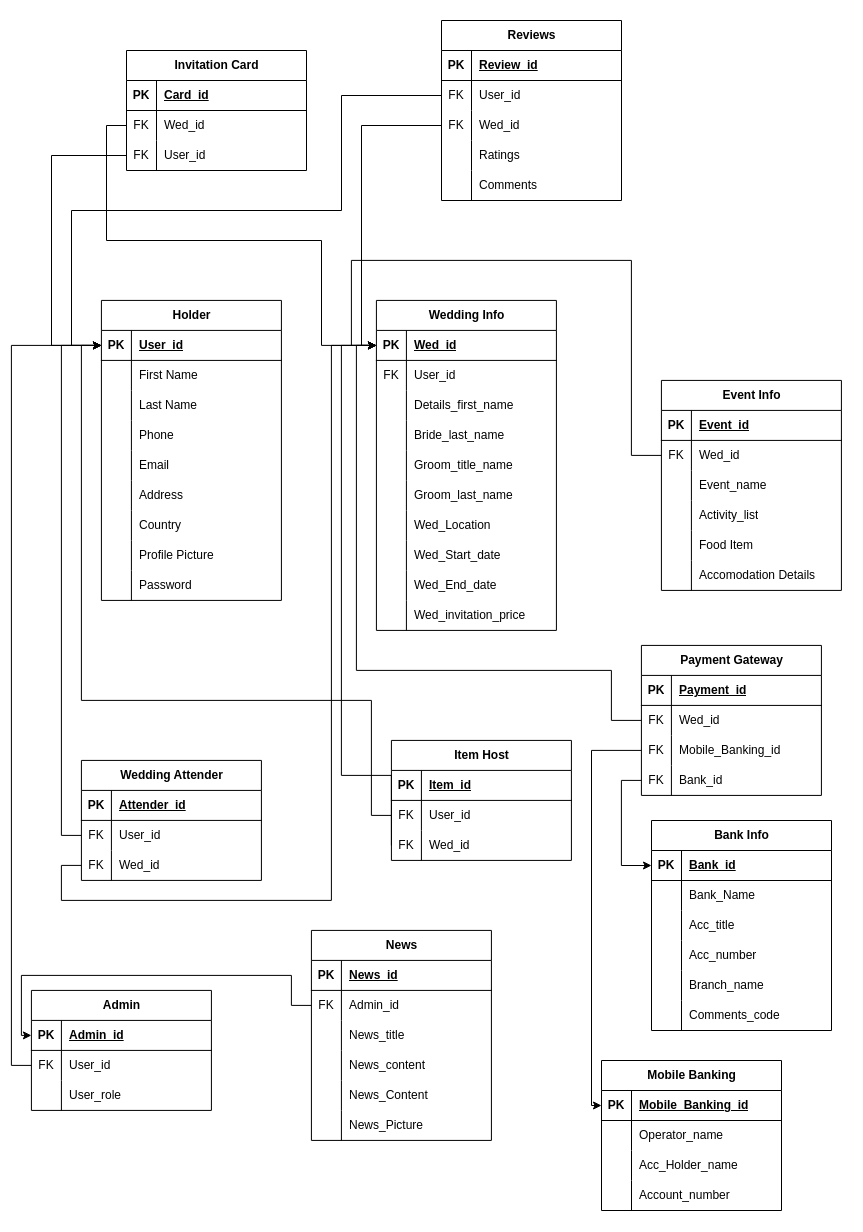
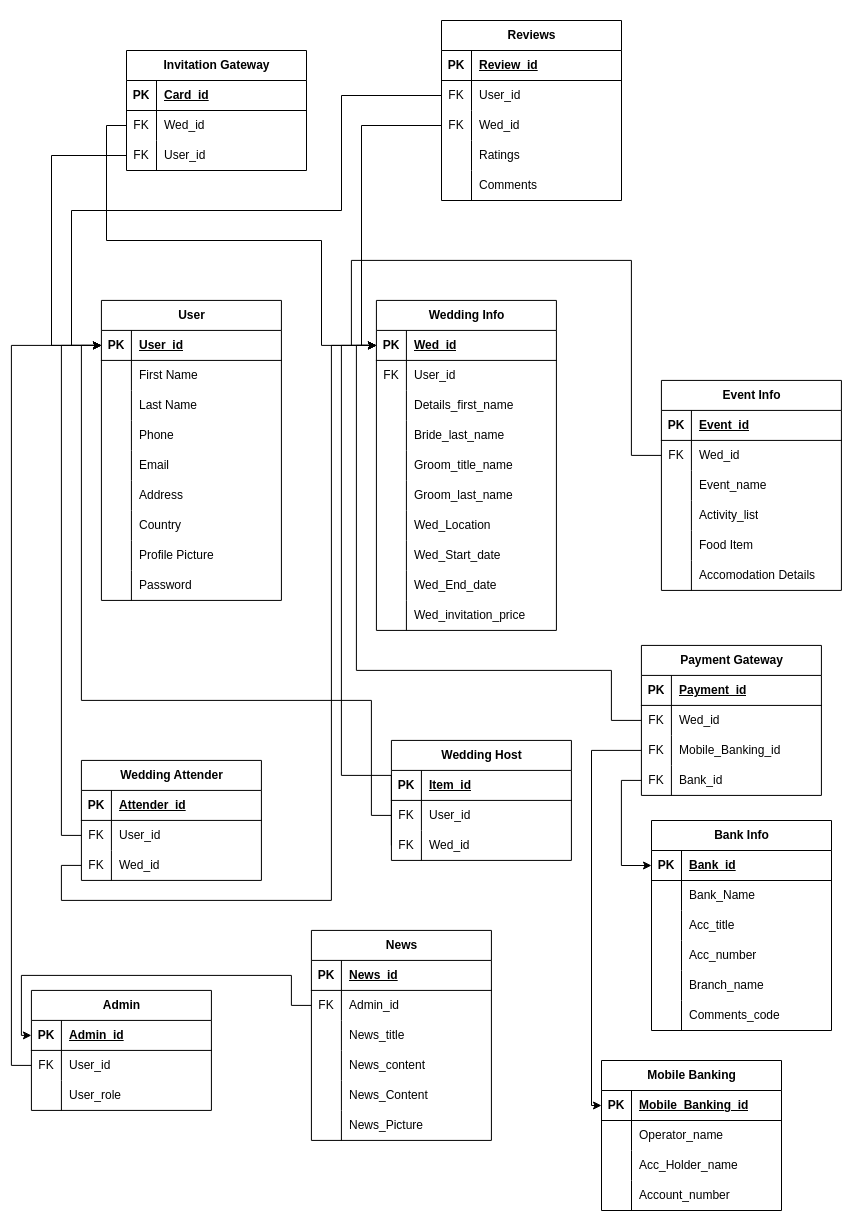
(217, 66) -> (217, 66)
(192, 316) -> (192, 316)
(482, 756) -> (482, 756)
